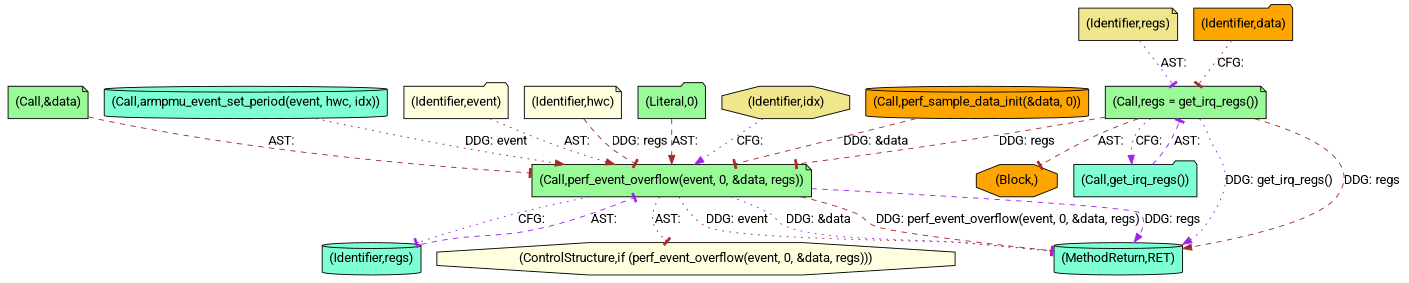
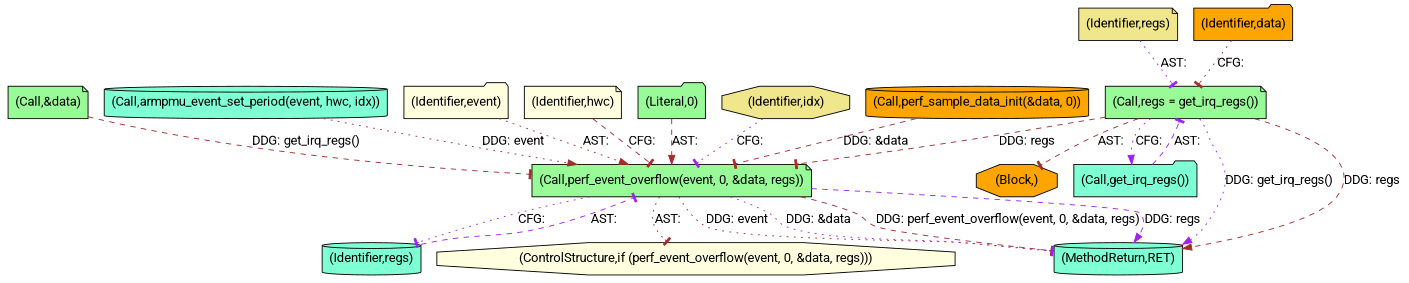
(733, 139) -> (731, 140)
(284, 142) -> (306, 142)
(640, 142) -> (644, 142)
